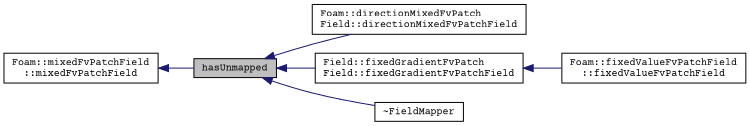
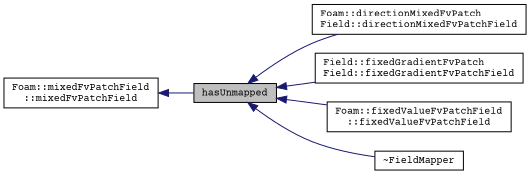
(547, 68) -> (307, 102)
